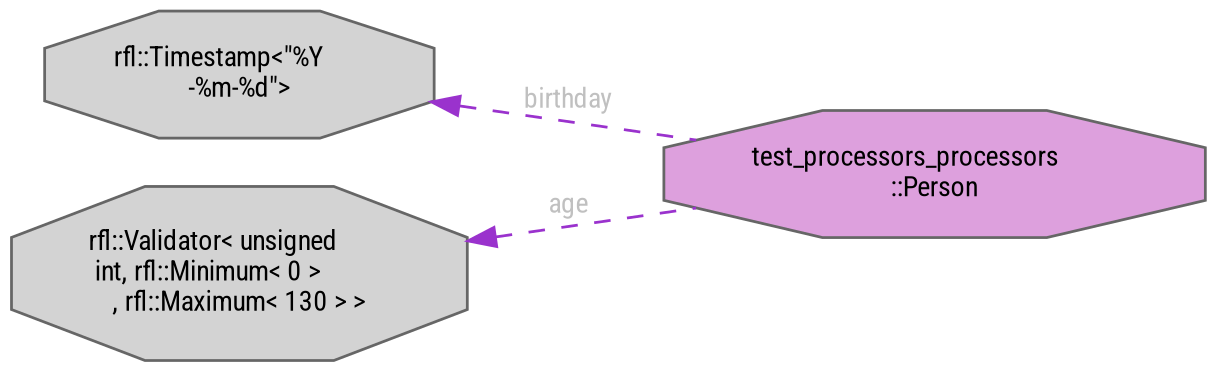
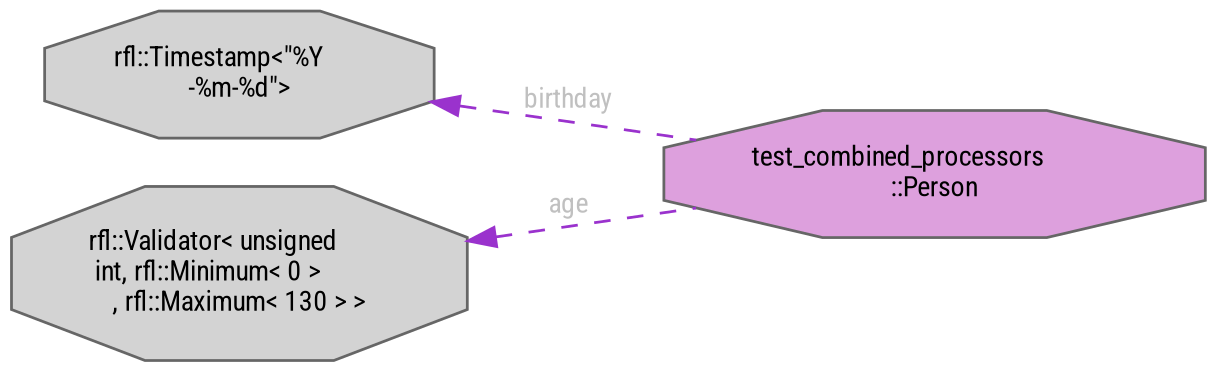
(935, 174) -> (935, 174)
